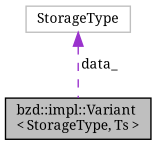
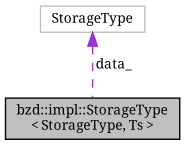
(78, 119) -> (93, 119)
